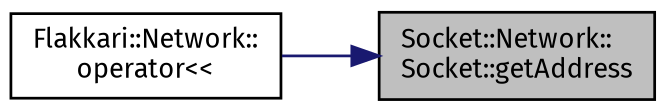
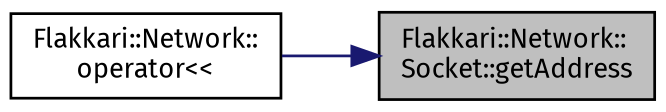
(517, 56) -> (517, 56)
